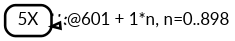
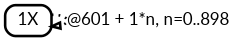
(28, 21) -> (28, 21)
